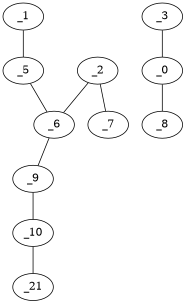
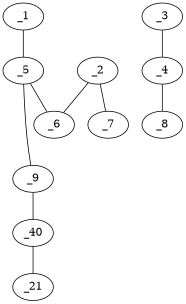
(162, 71) -> (162, 71)
(44, 152) -> (26, 125)
(33, 233) -> (33, 233)
